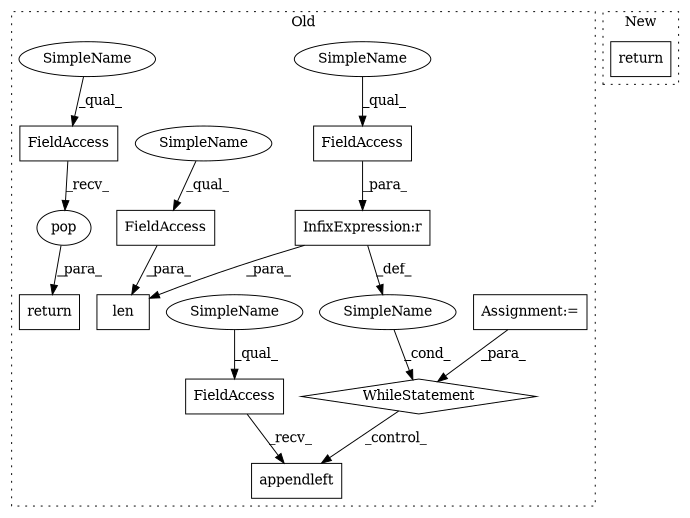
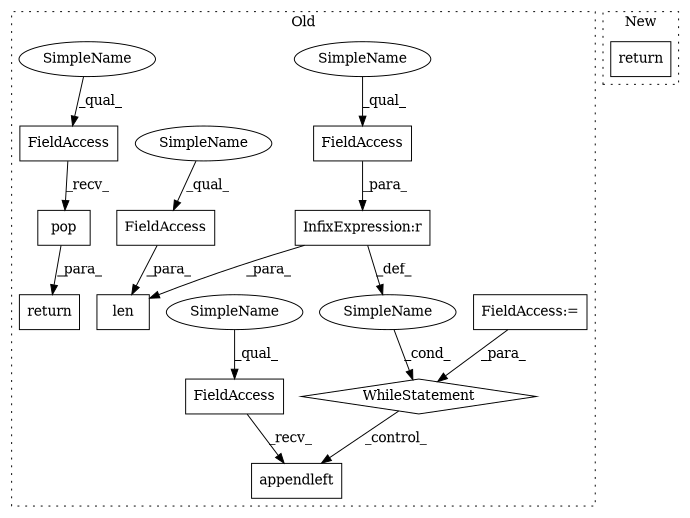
(64, 228) -> (64, 228)
(530, 312) -> (530, 312)
